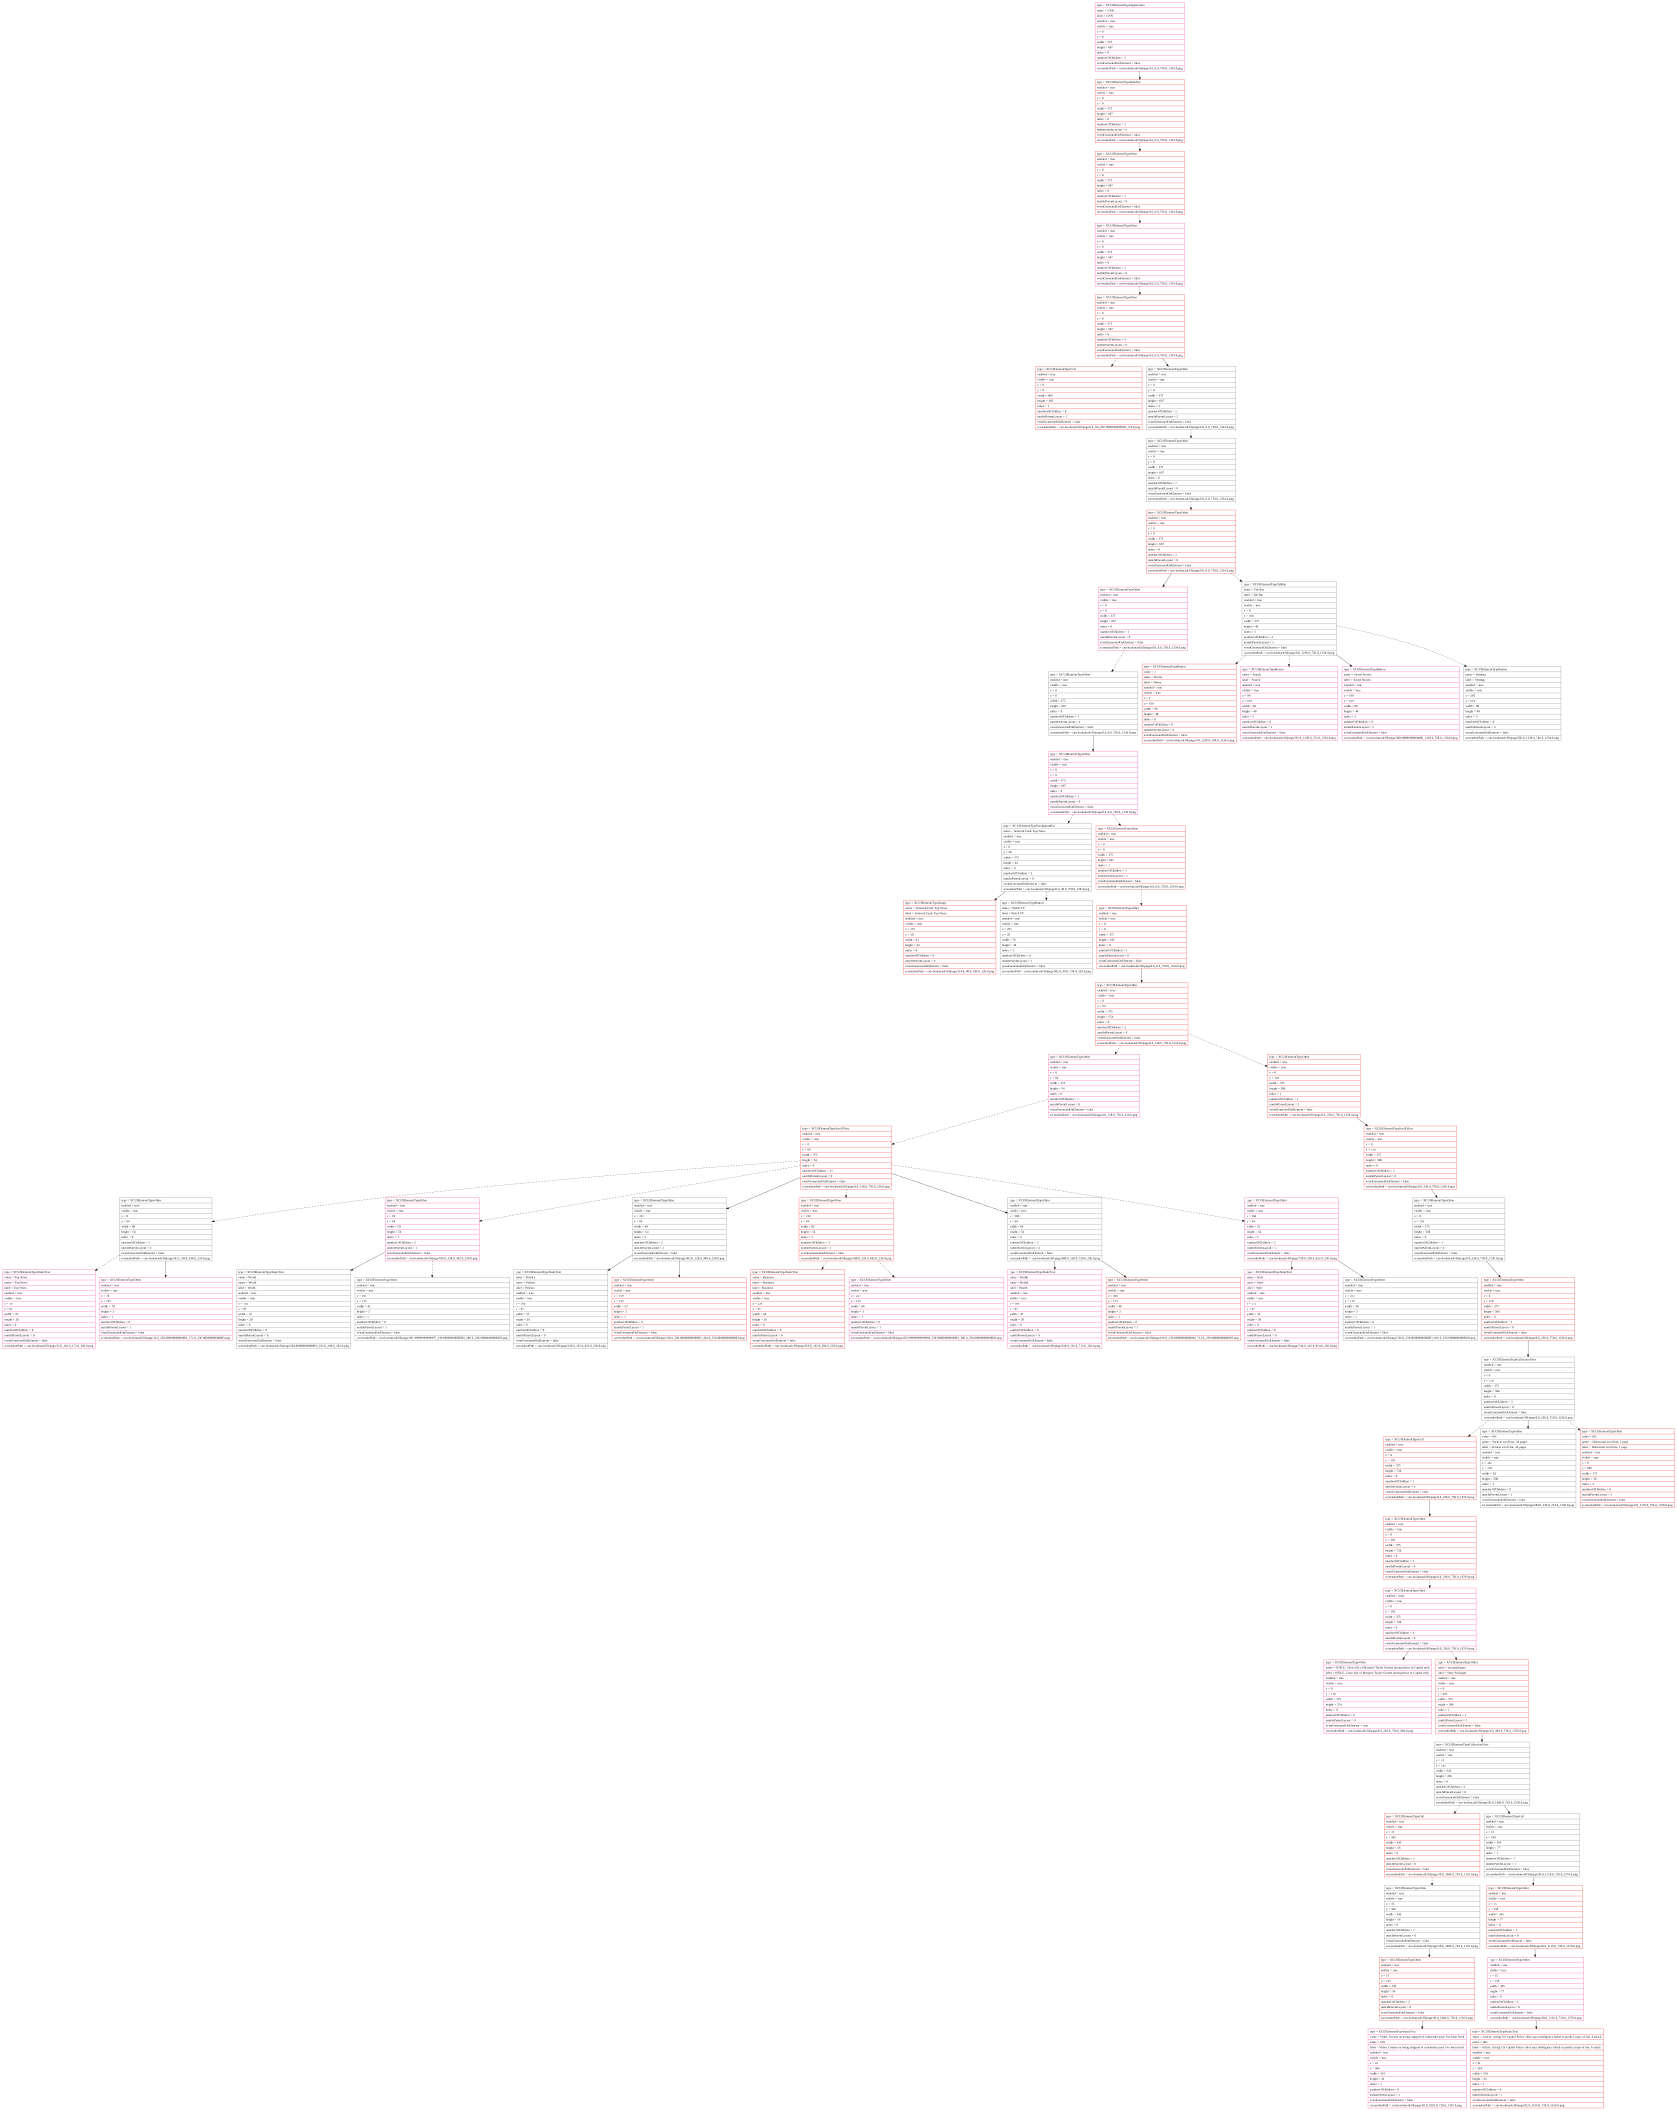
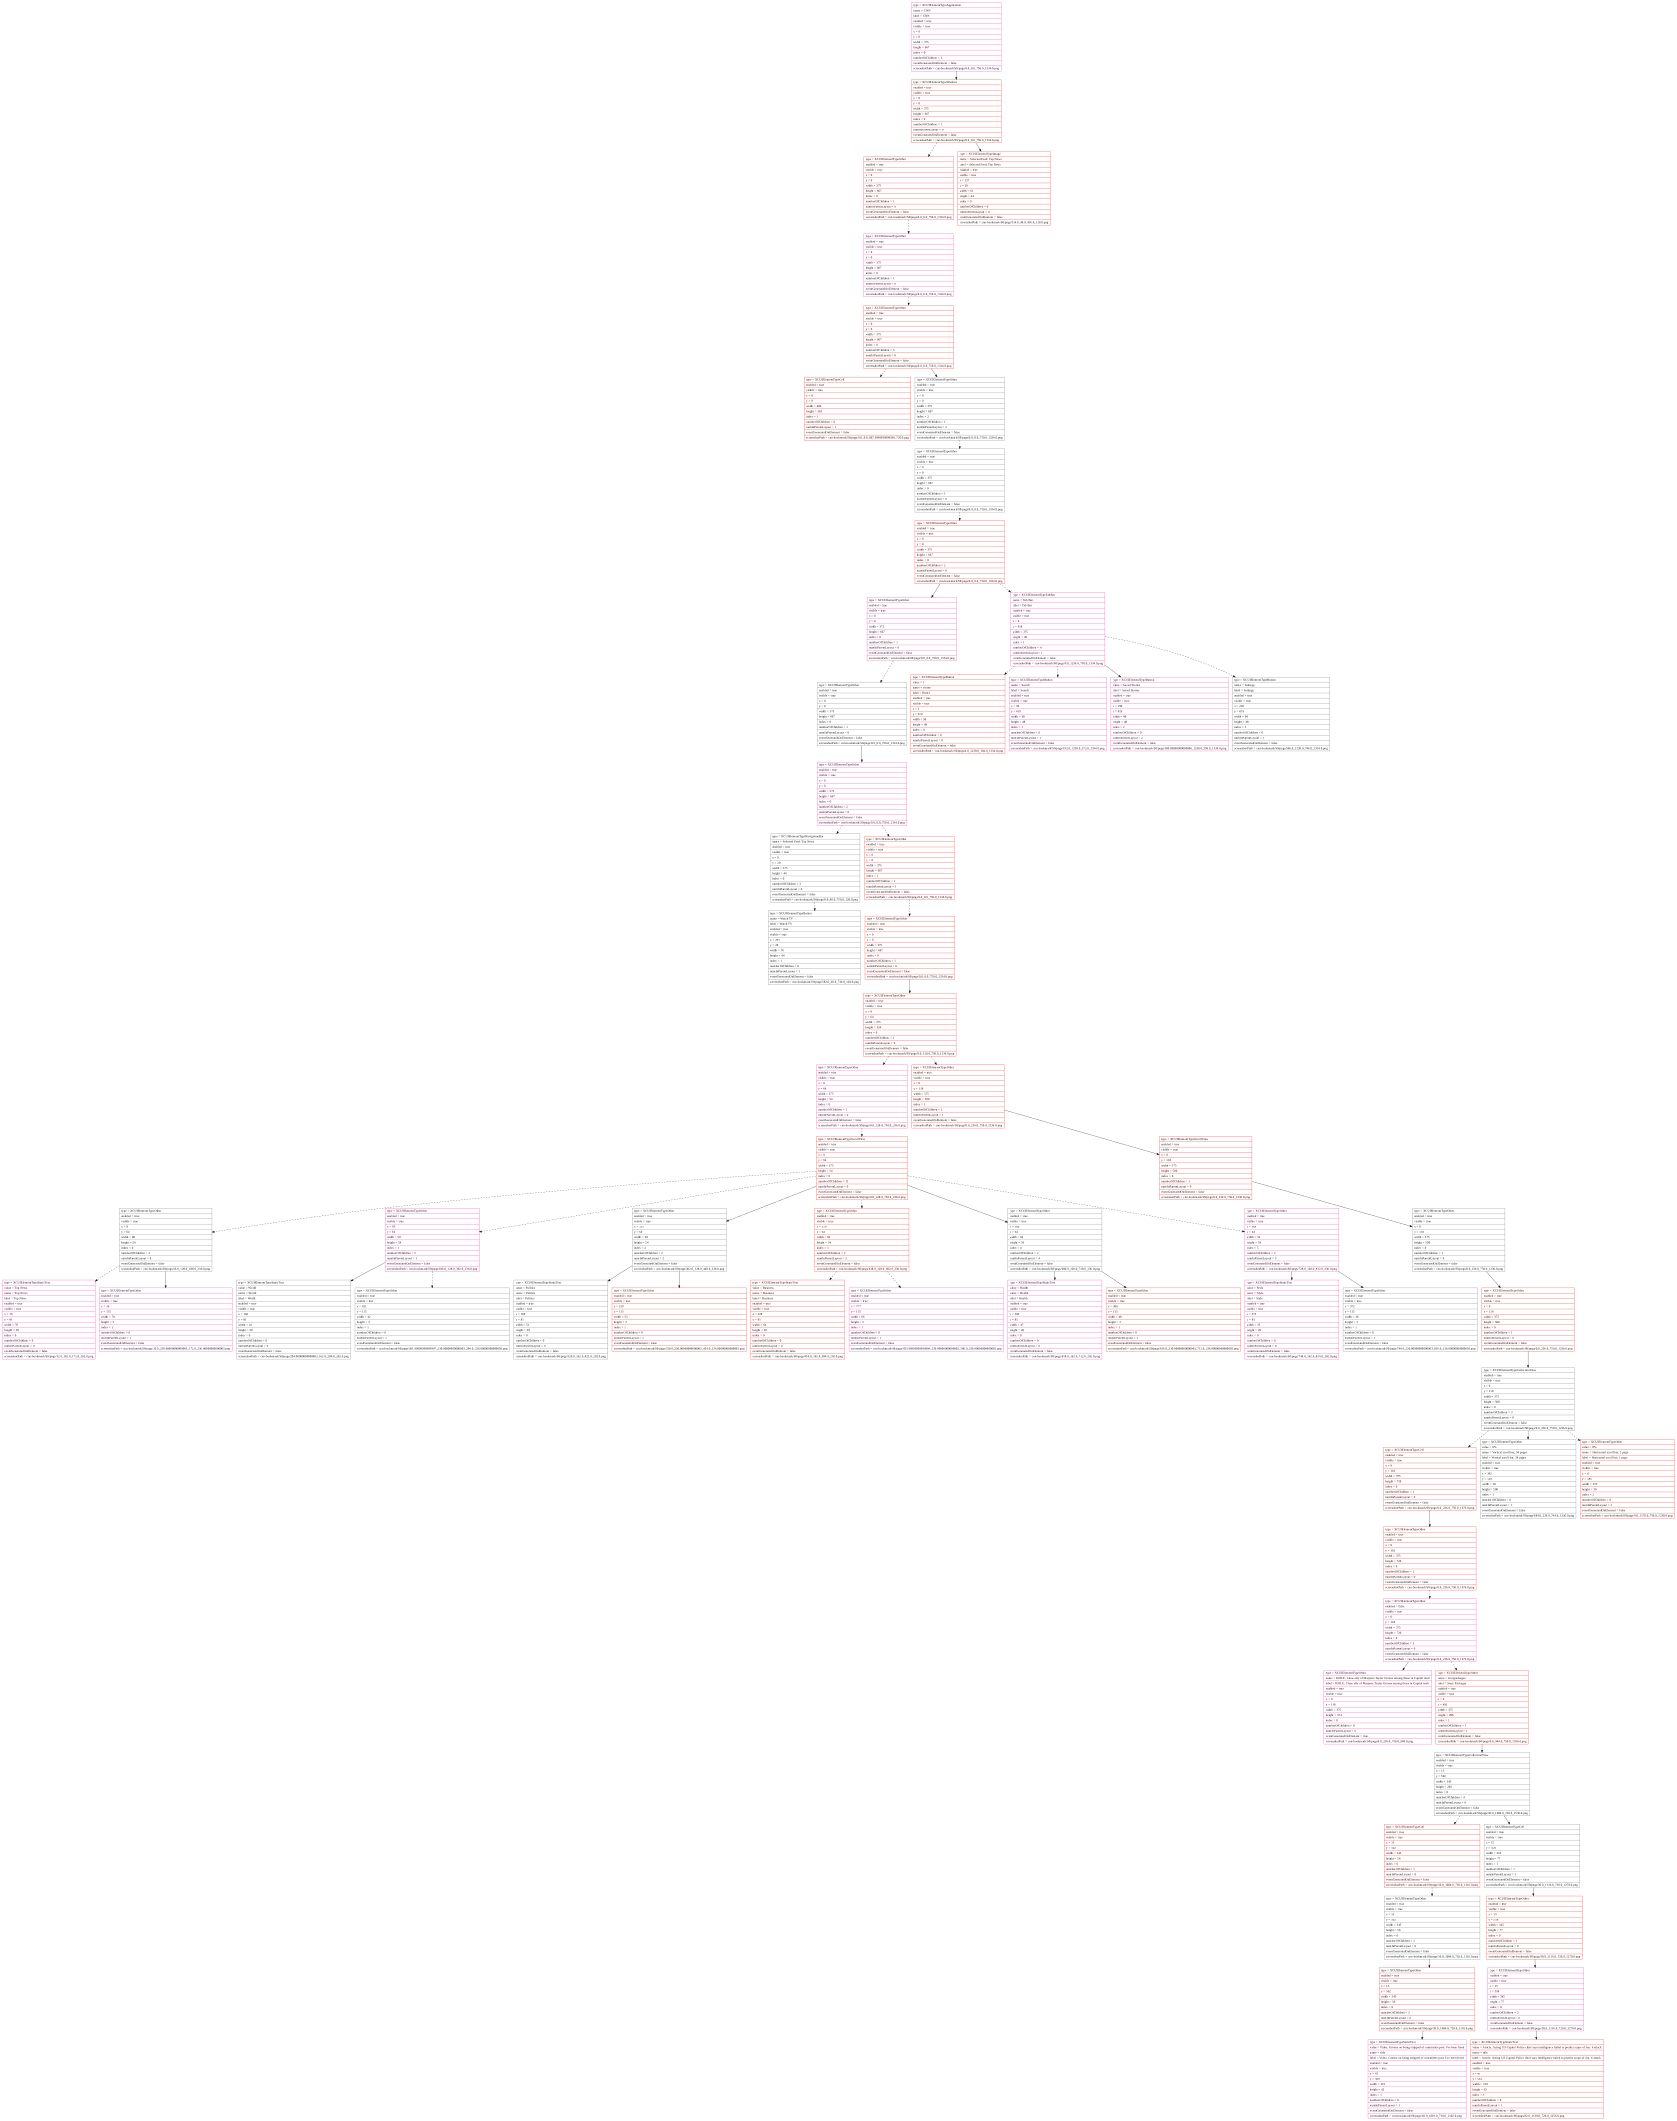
(1289, 619) -> (1058, 629)
(1001, 895) -> (978, 146)
